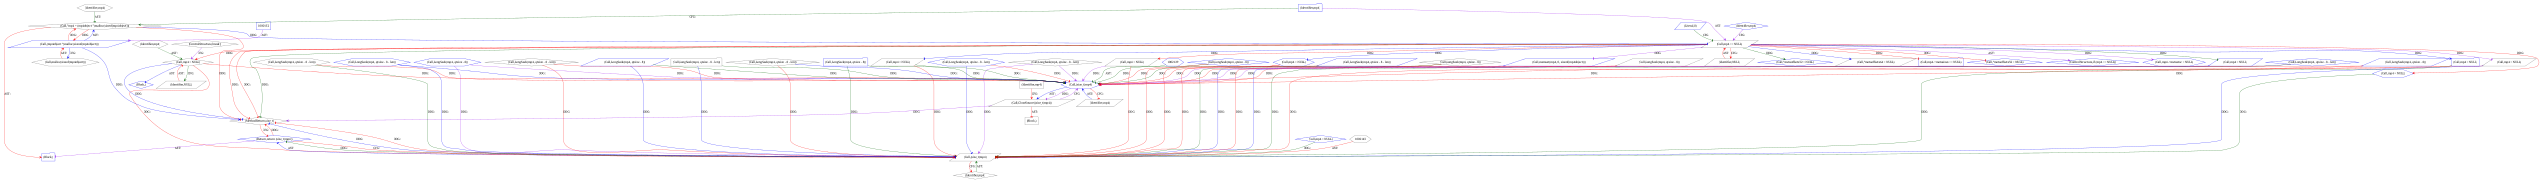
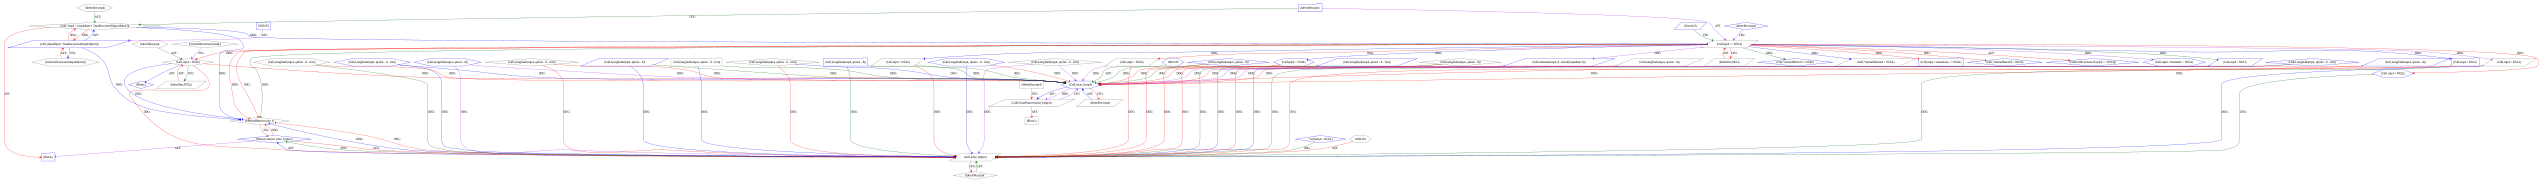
(242, 43) -> (242, 43)
(1909, 51) -> (1909, 51)
(640, 118) -> none
